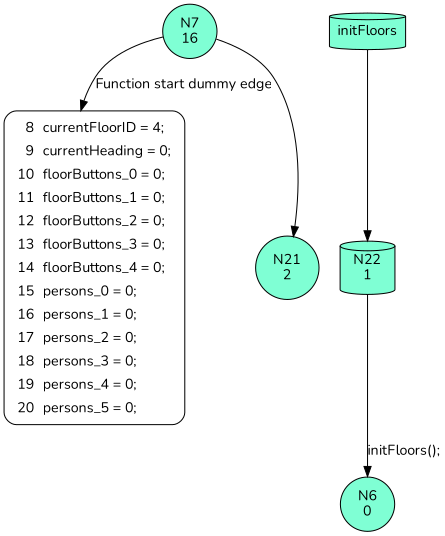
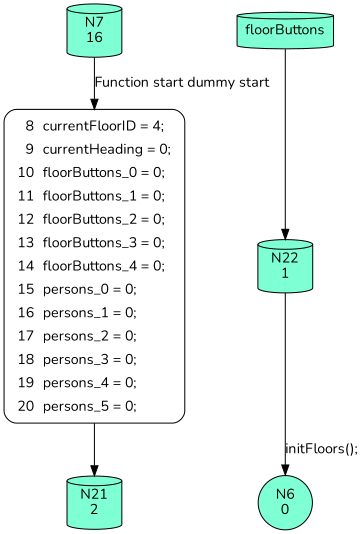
(190, 31) -> (94, 31)
(368, 31) -> (285, 31)
(184, 85) -> (182, 83)
(290, 116) -> (94, 444)
(287, 268) -> (94, 503)
